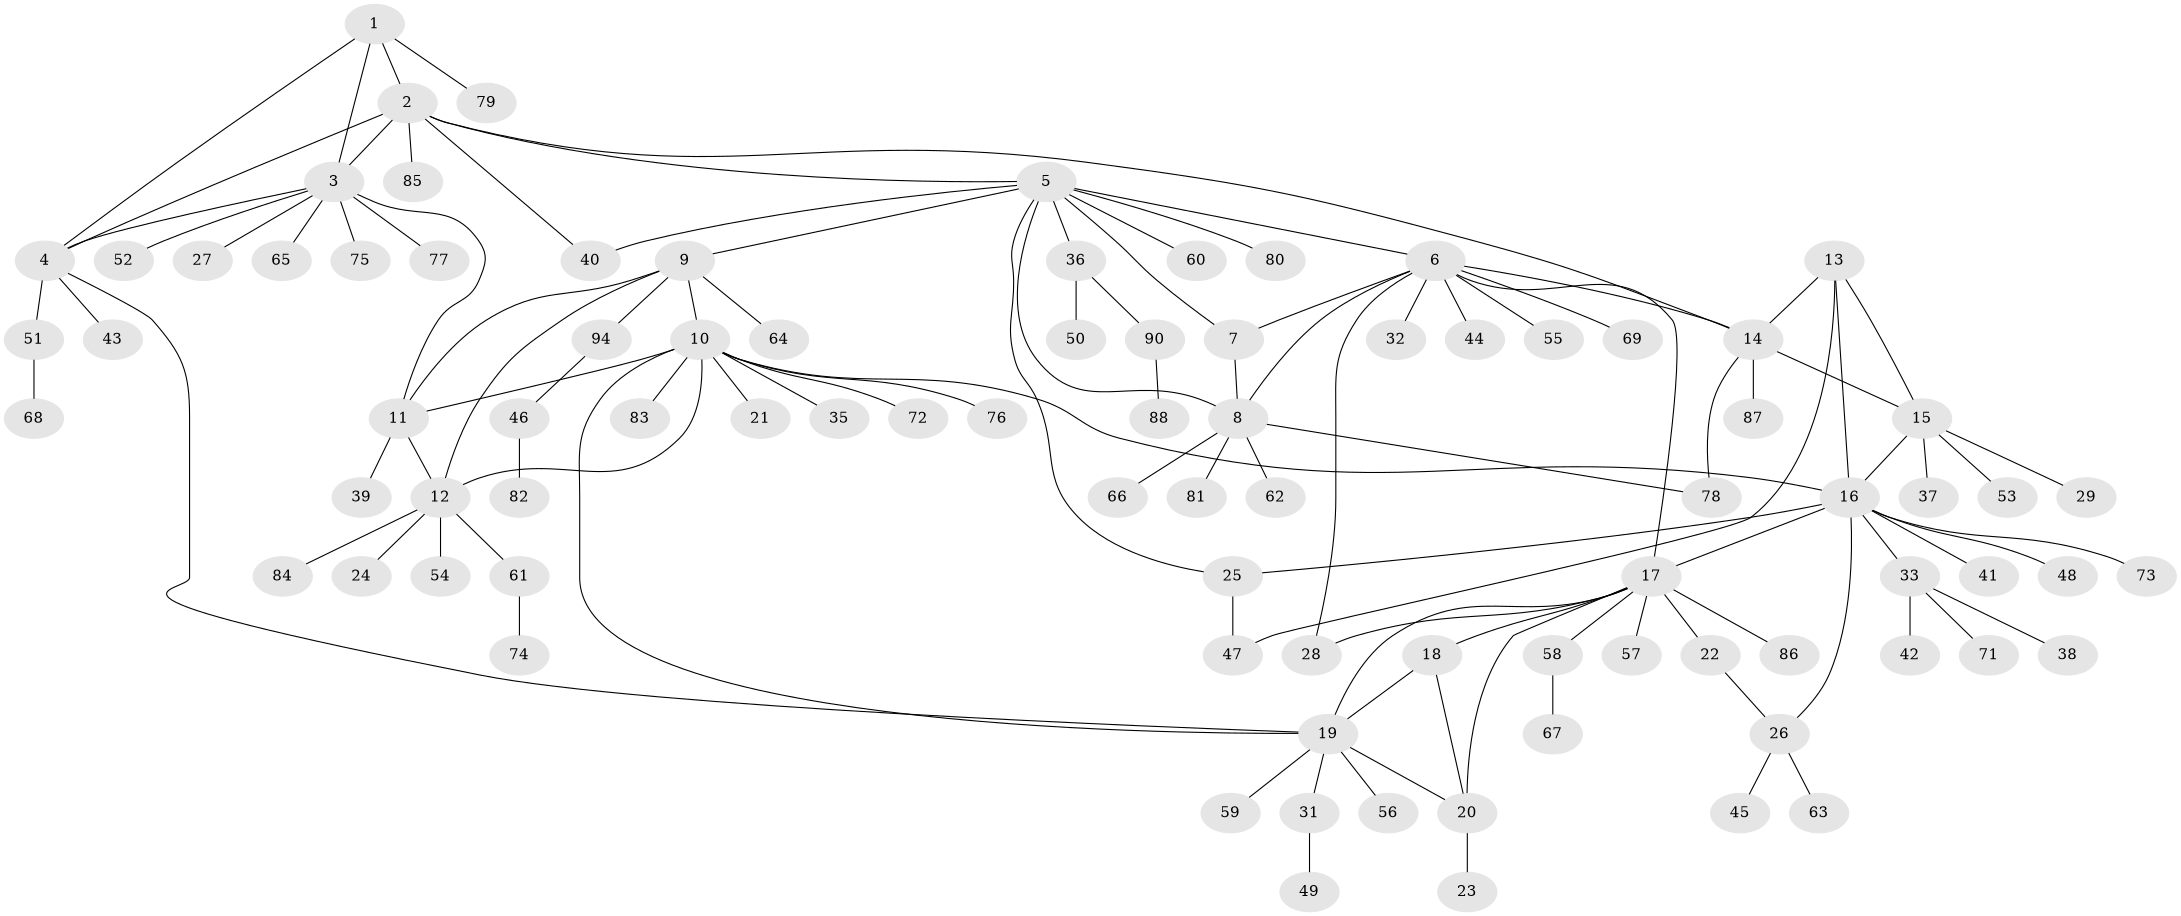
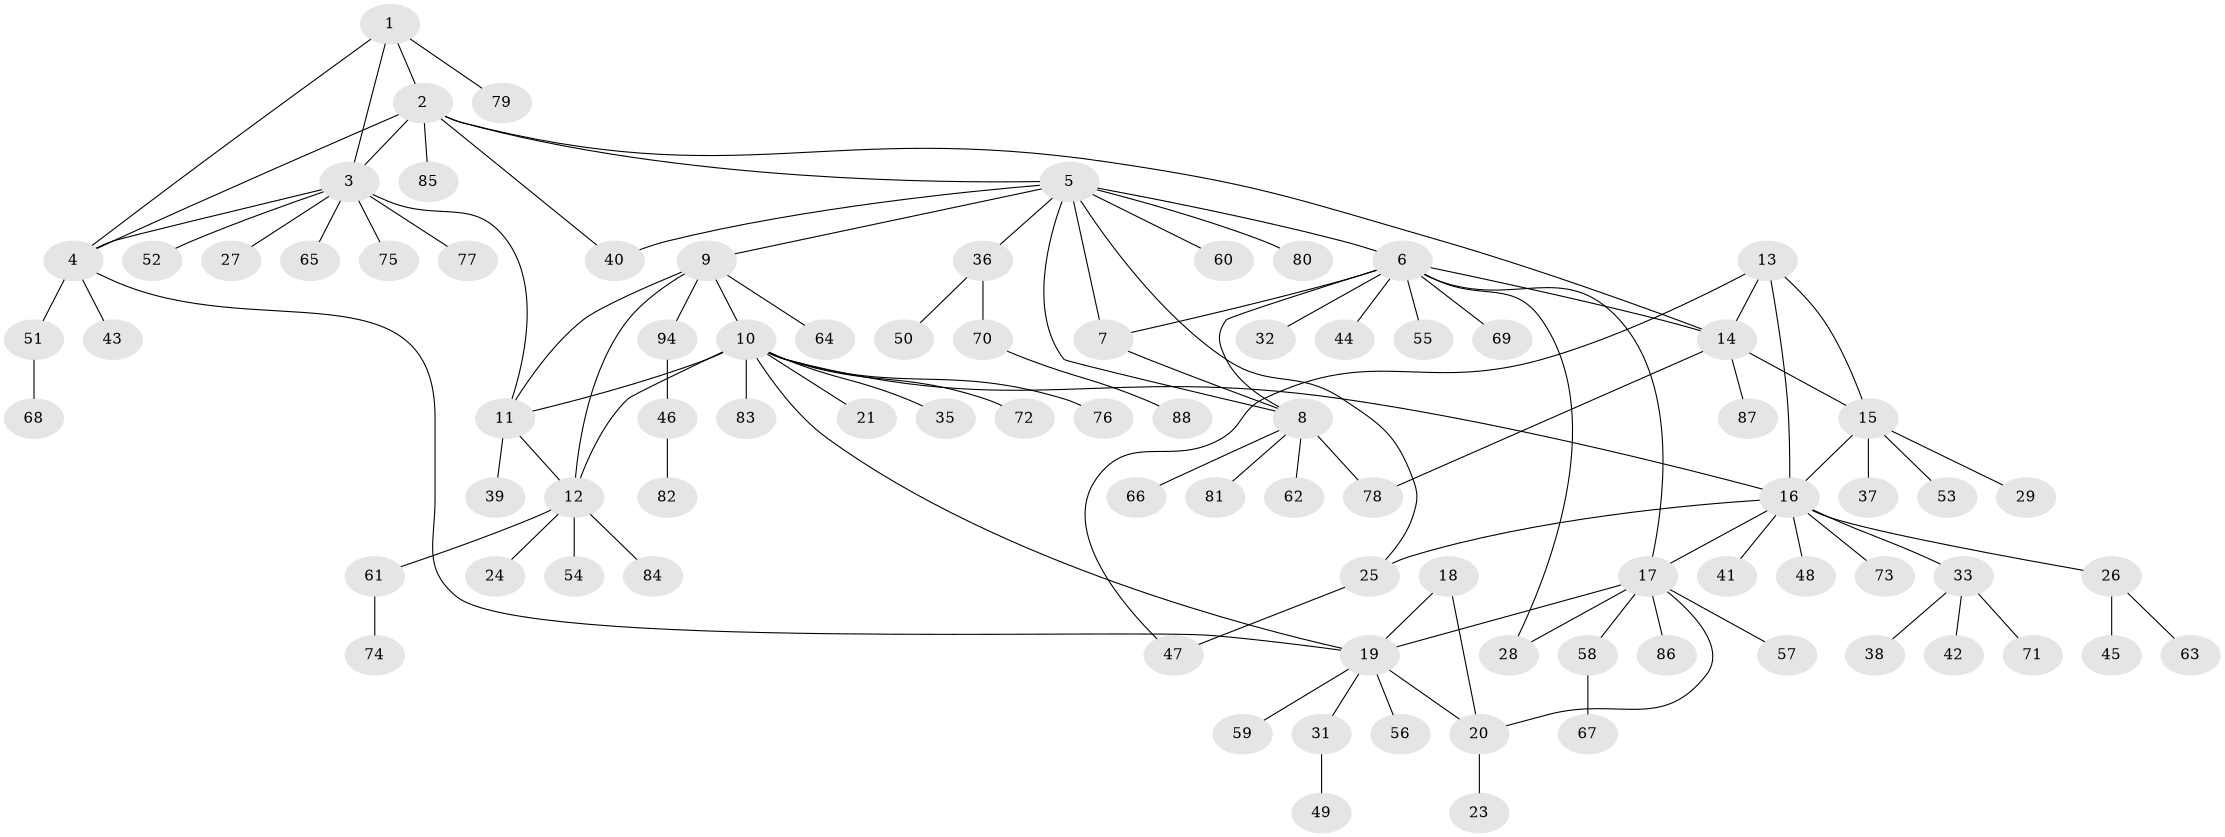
(1155, 340) -> (983, 340)
(1533, 618) -> none
(1711, 655) -> none
